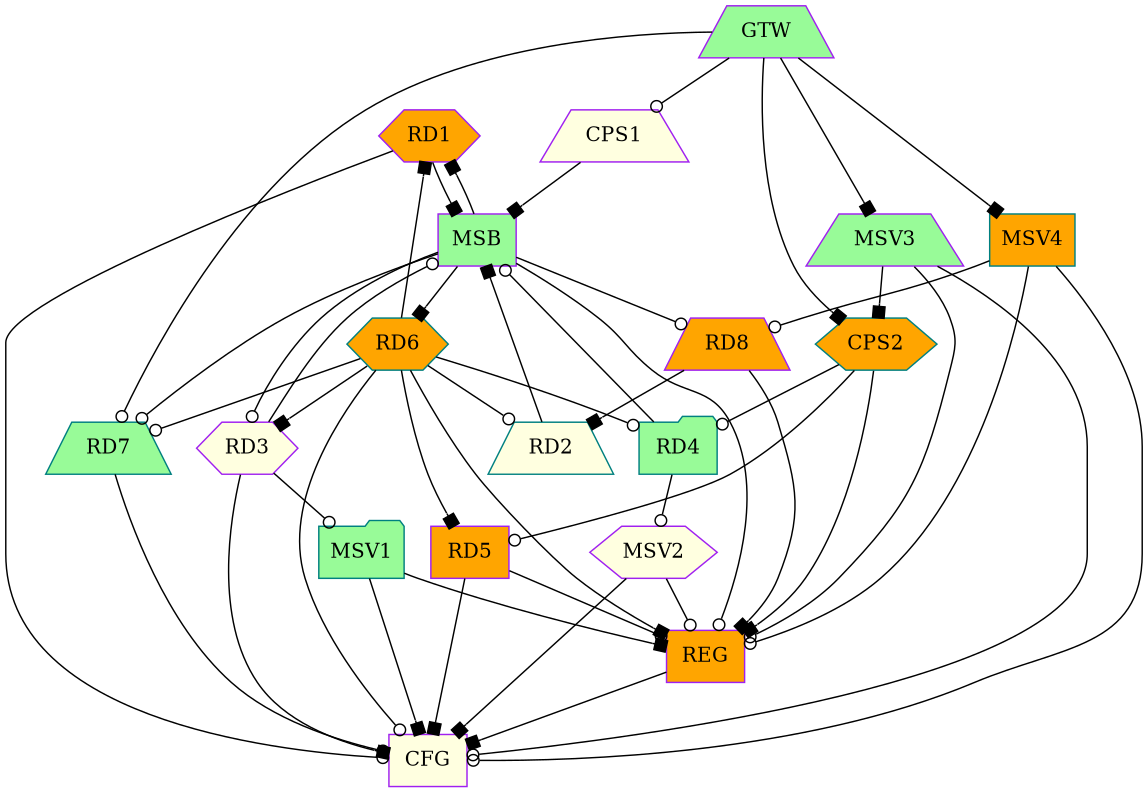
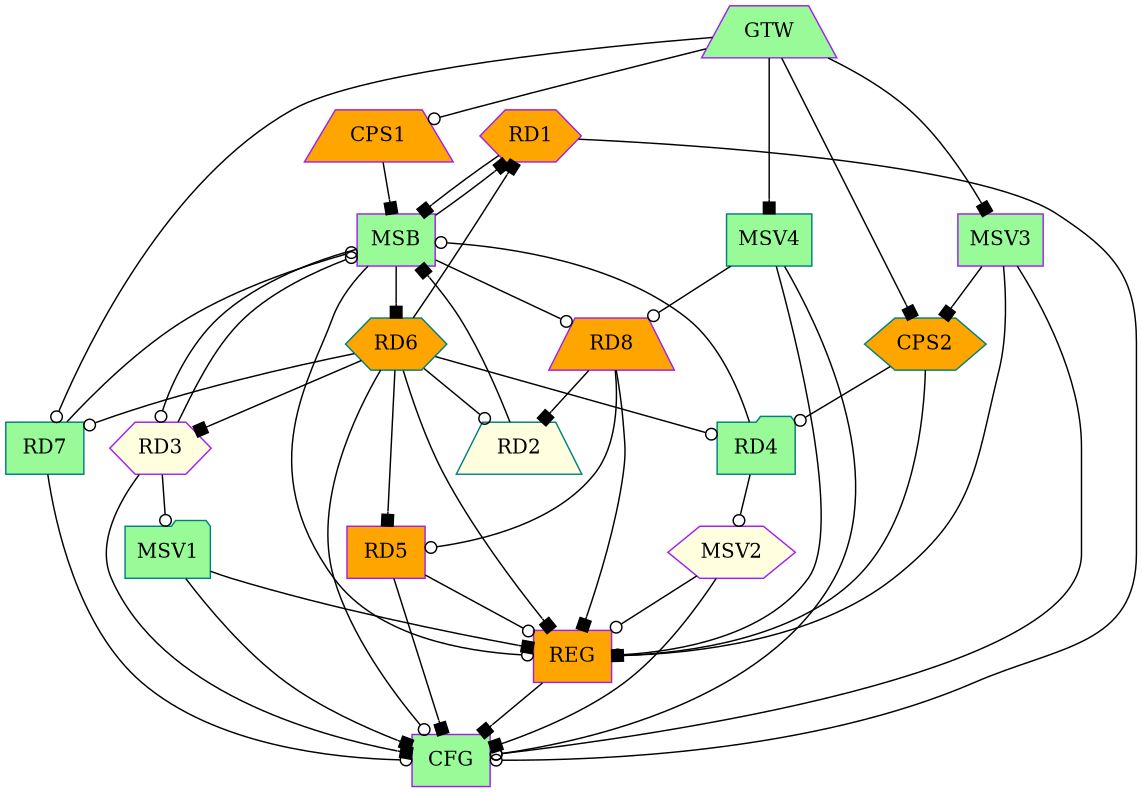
(614, 136) -> (379, 136)
(885, 240) -> (1001, 240)
(1032, 240) -> (769, 240)
(284, 319) -> (193, 315)
(108, 448) -> (45, 448)
(704, 486) -> (569, 498)
(428, 761) -> (451, 761)
